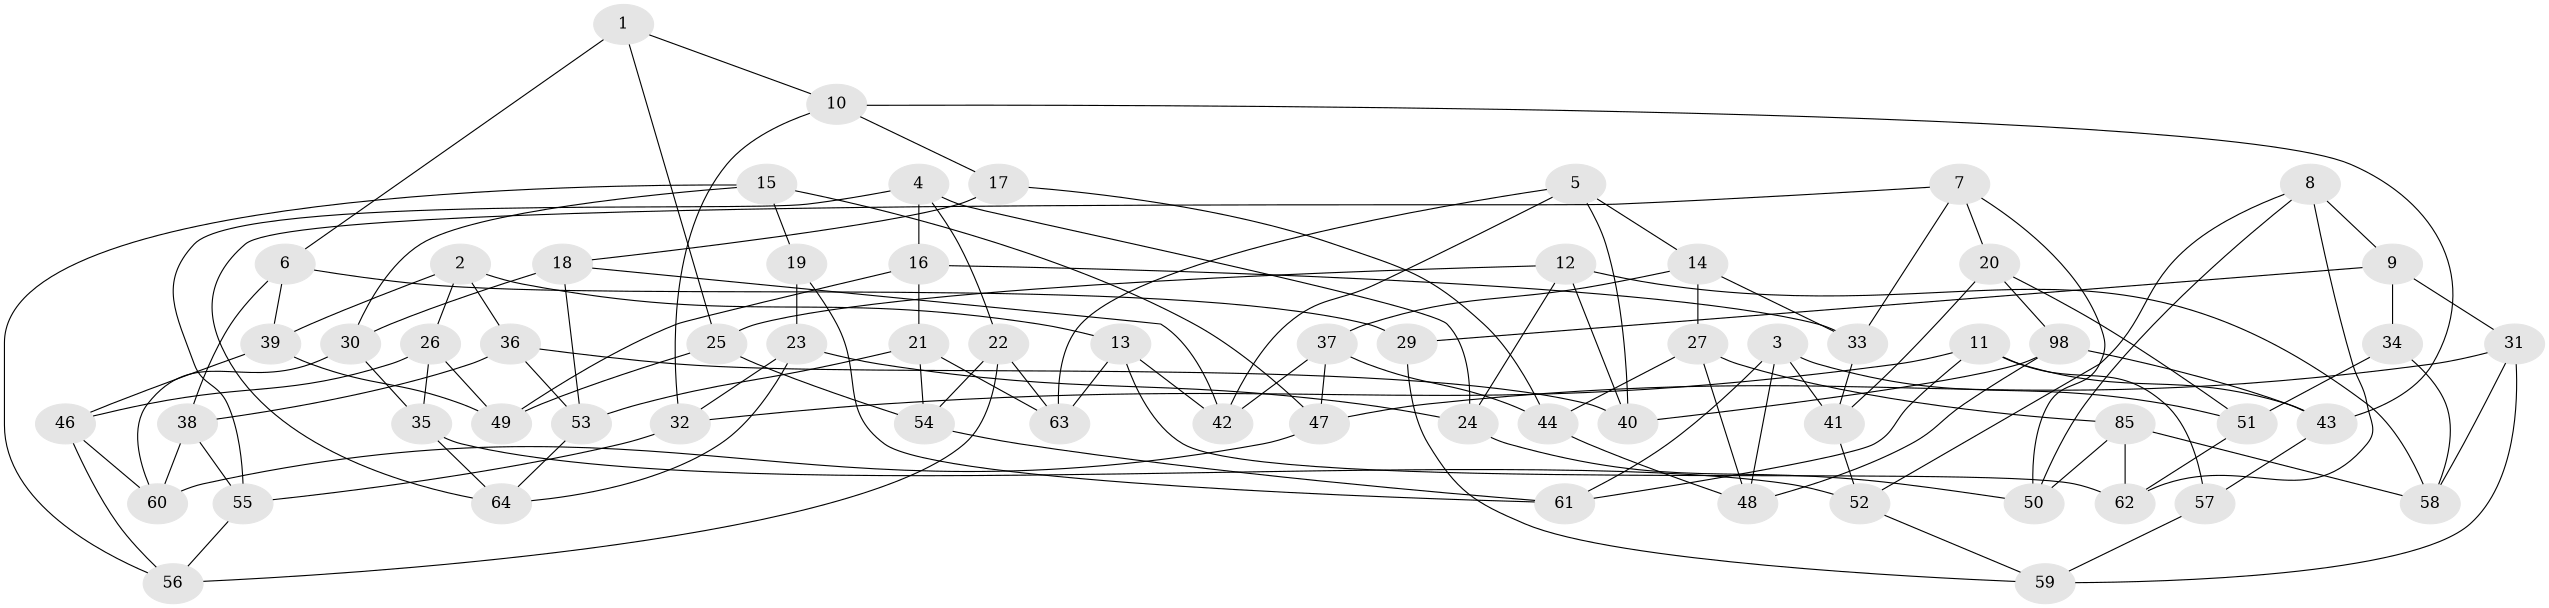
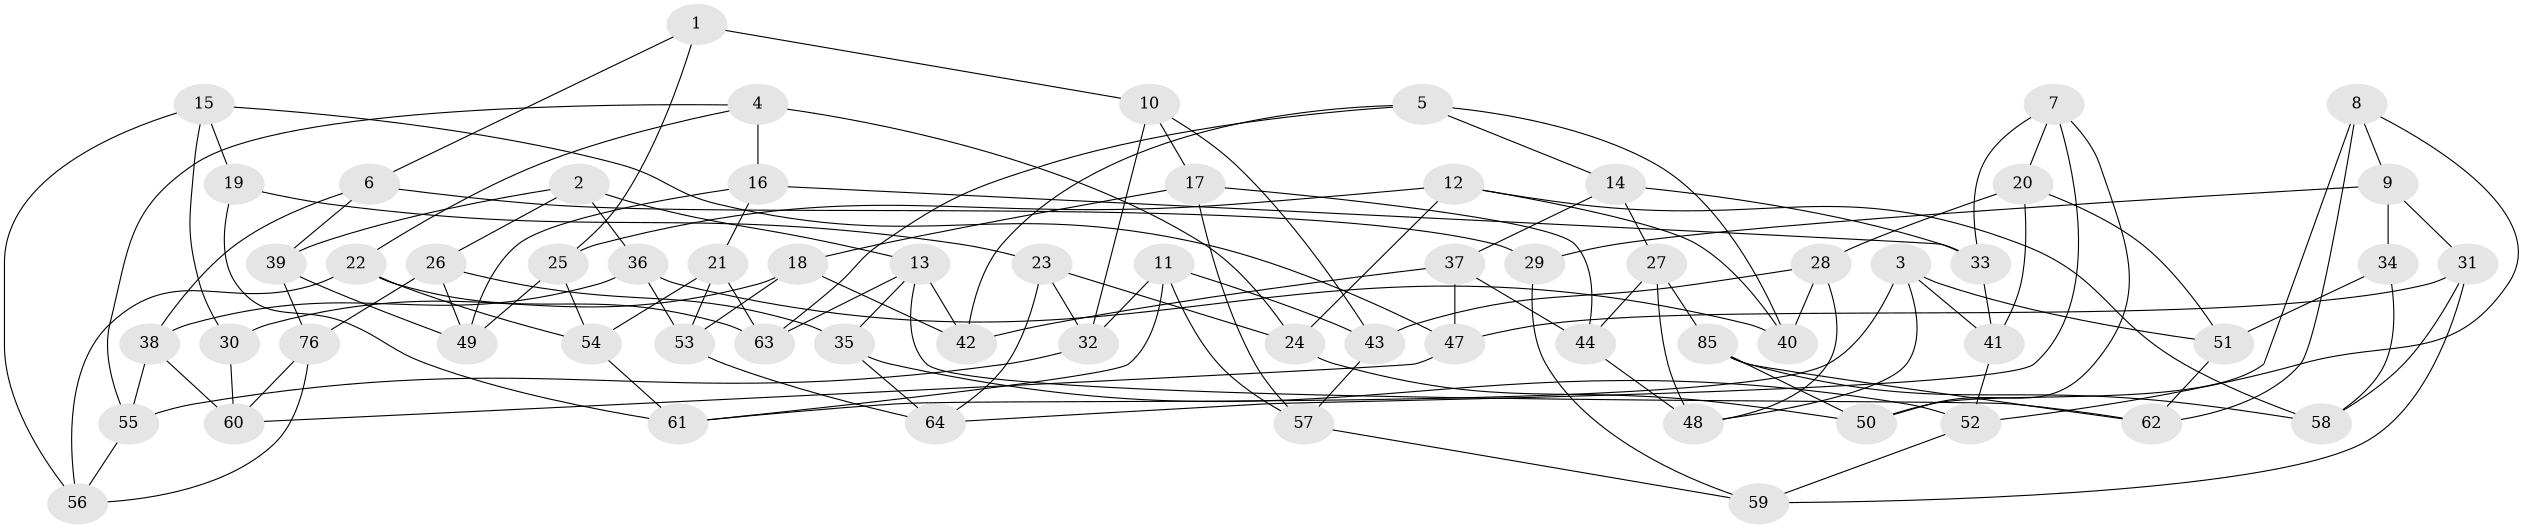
none -> (1231, 311)
(2060, 344) -> (1821, 264)
(378, 375) -> (888, 298)
(65, 424) -> (310, 344)
